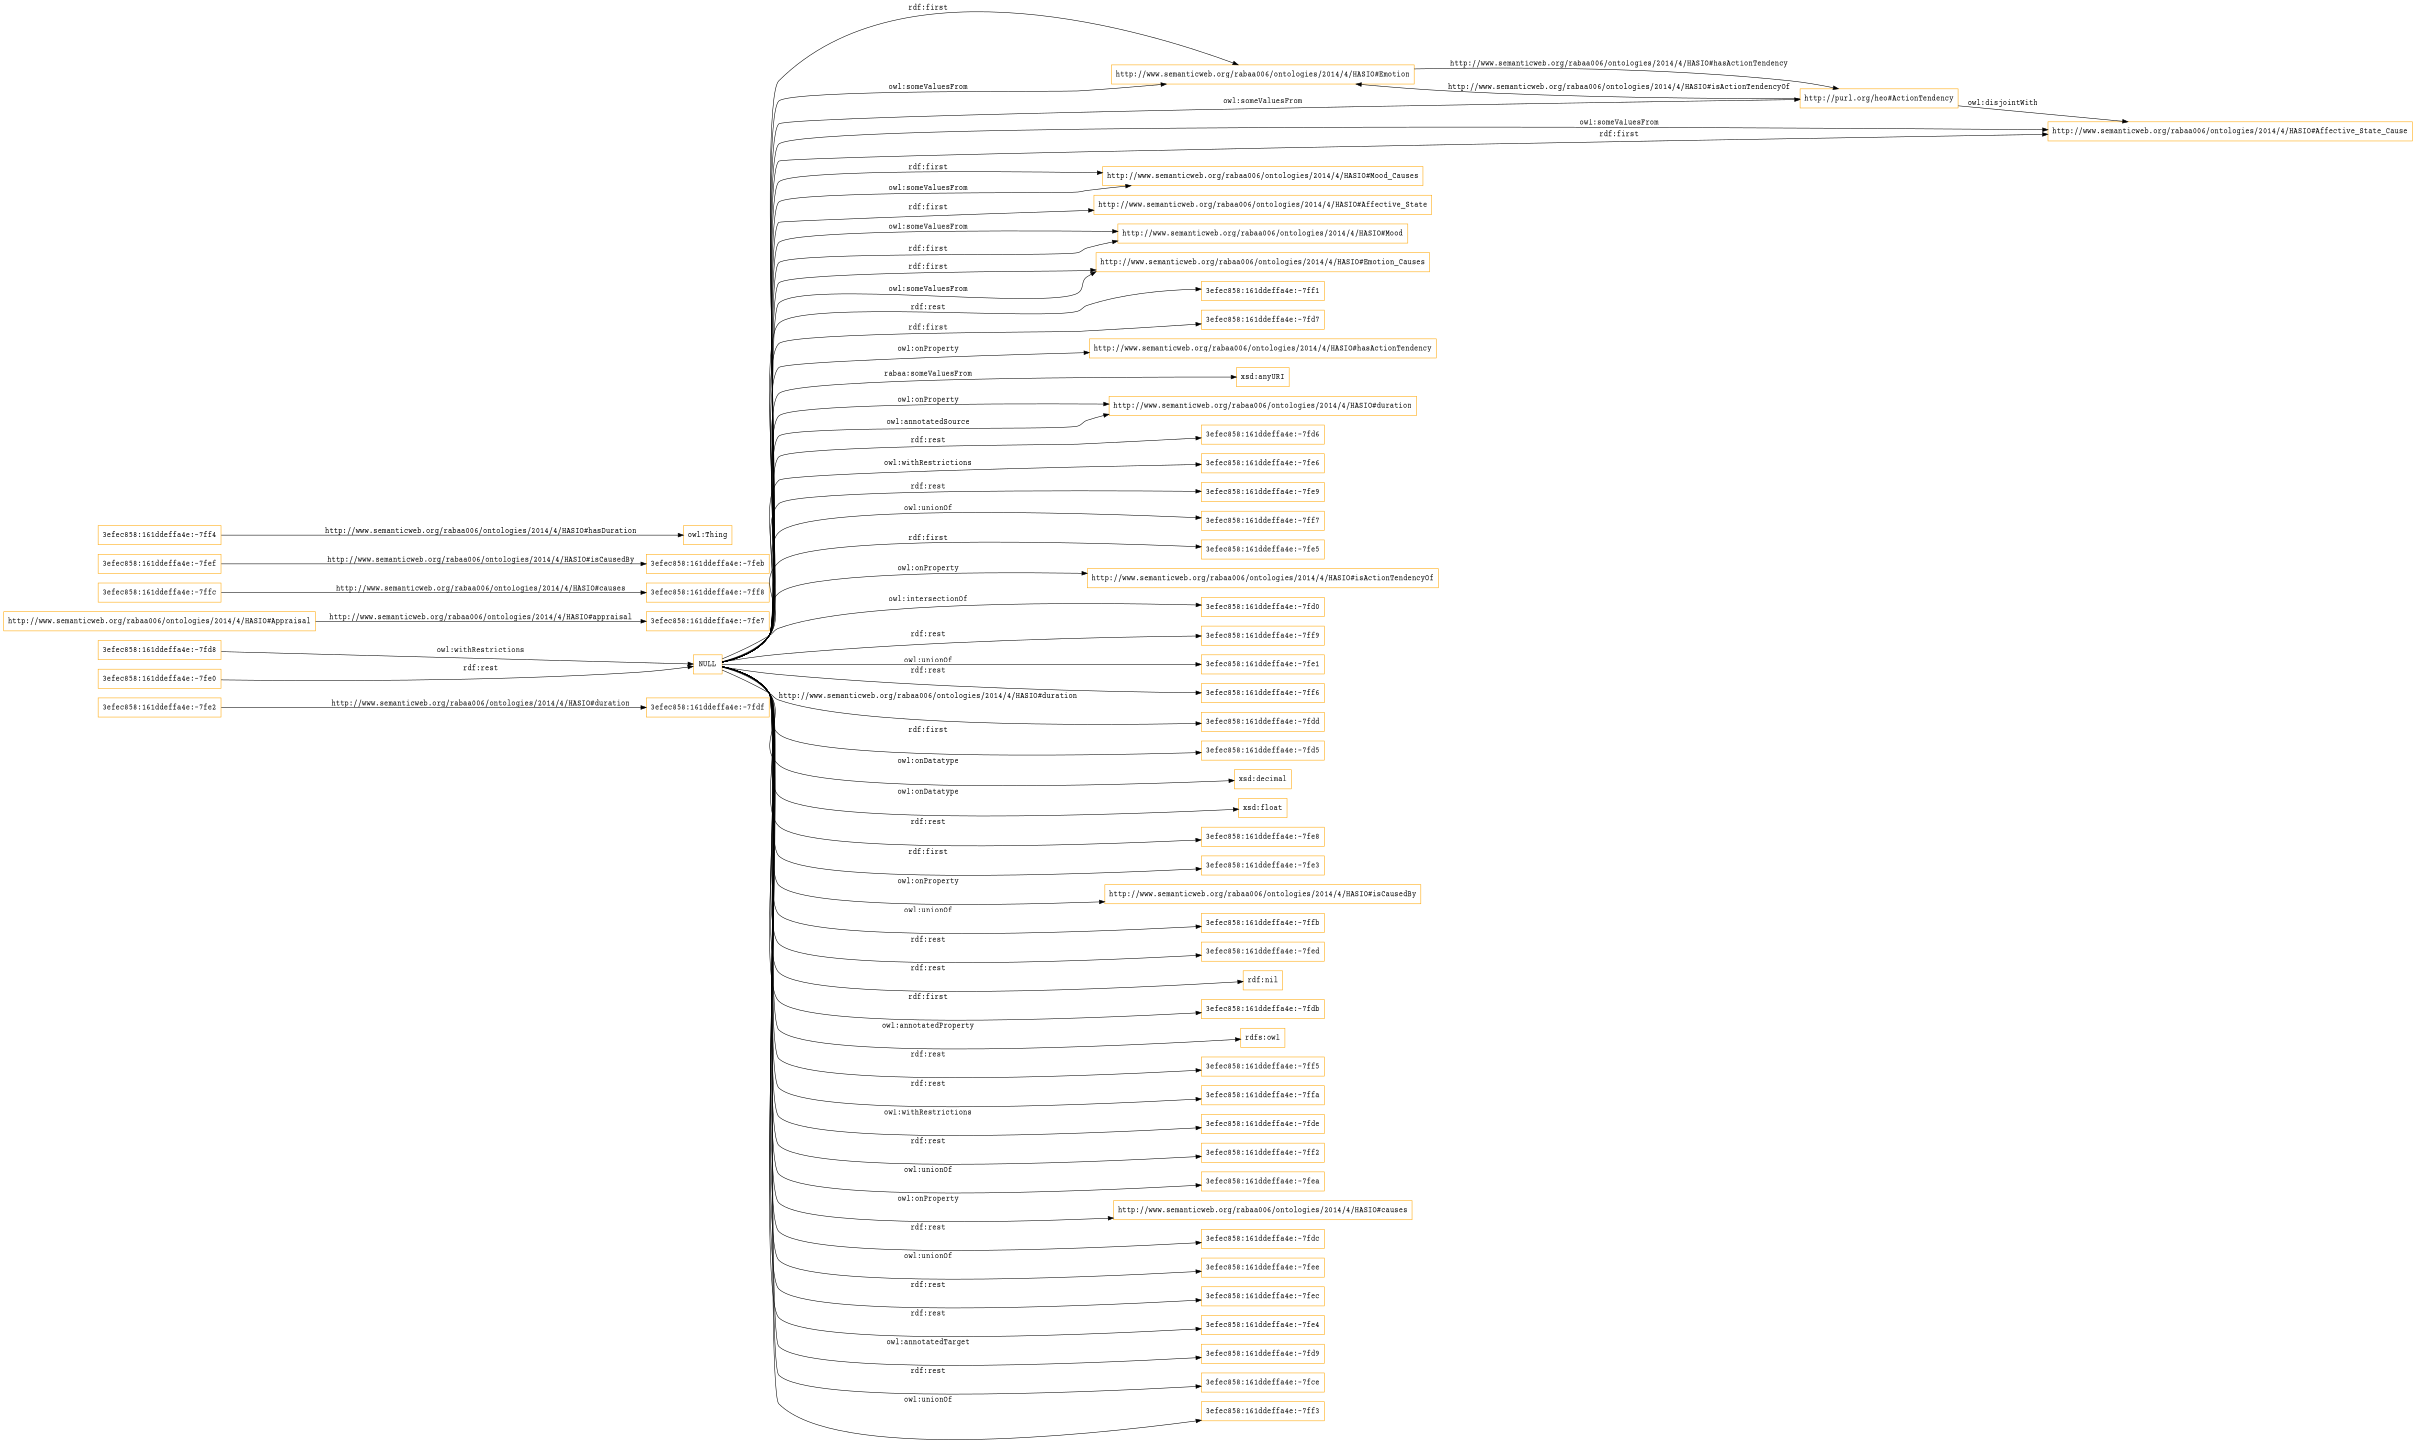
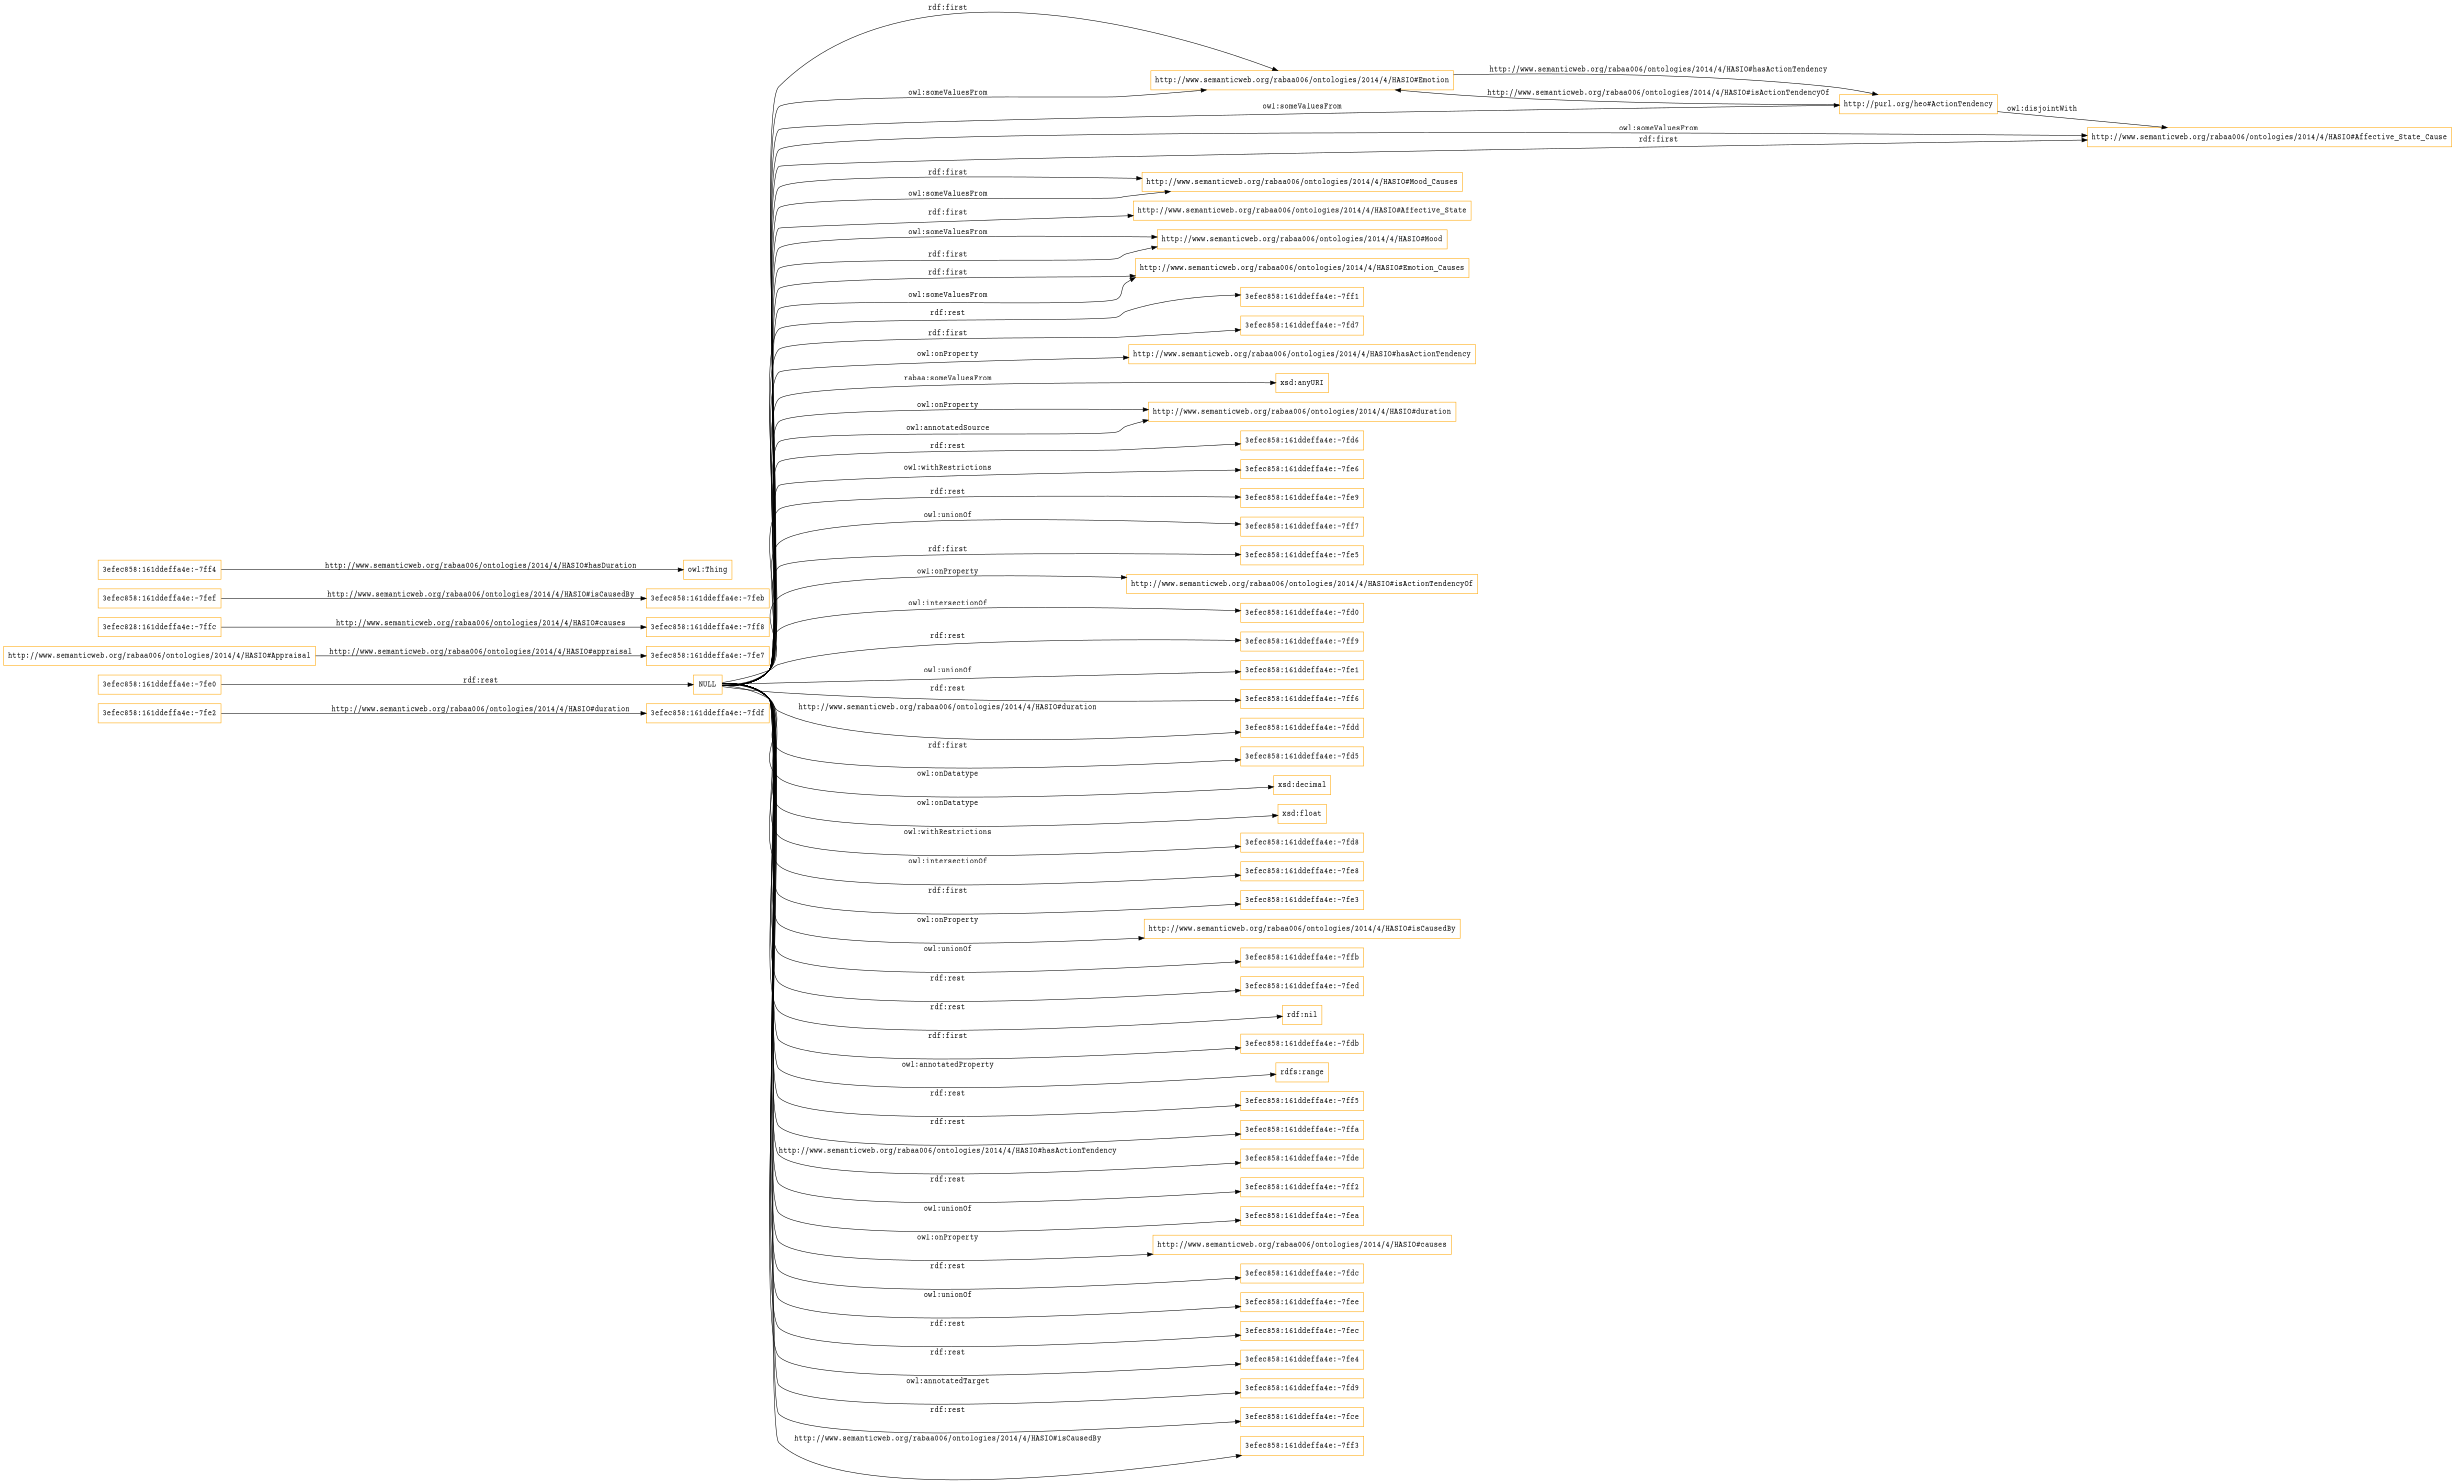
(160, 593) -> (160, 627)
(455, 658) -> (910, 855)
(928, 822) -> (948, 861)
(1263, 1038) -> (1302, 1072)
(928, 1113) -> (948, 1151)
(928, 1400) -> (948, 1439)
